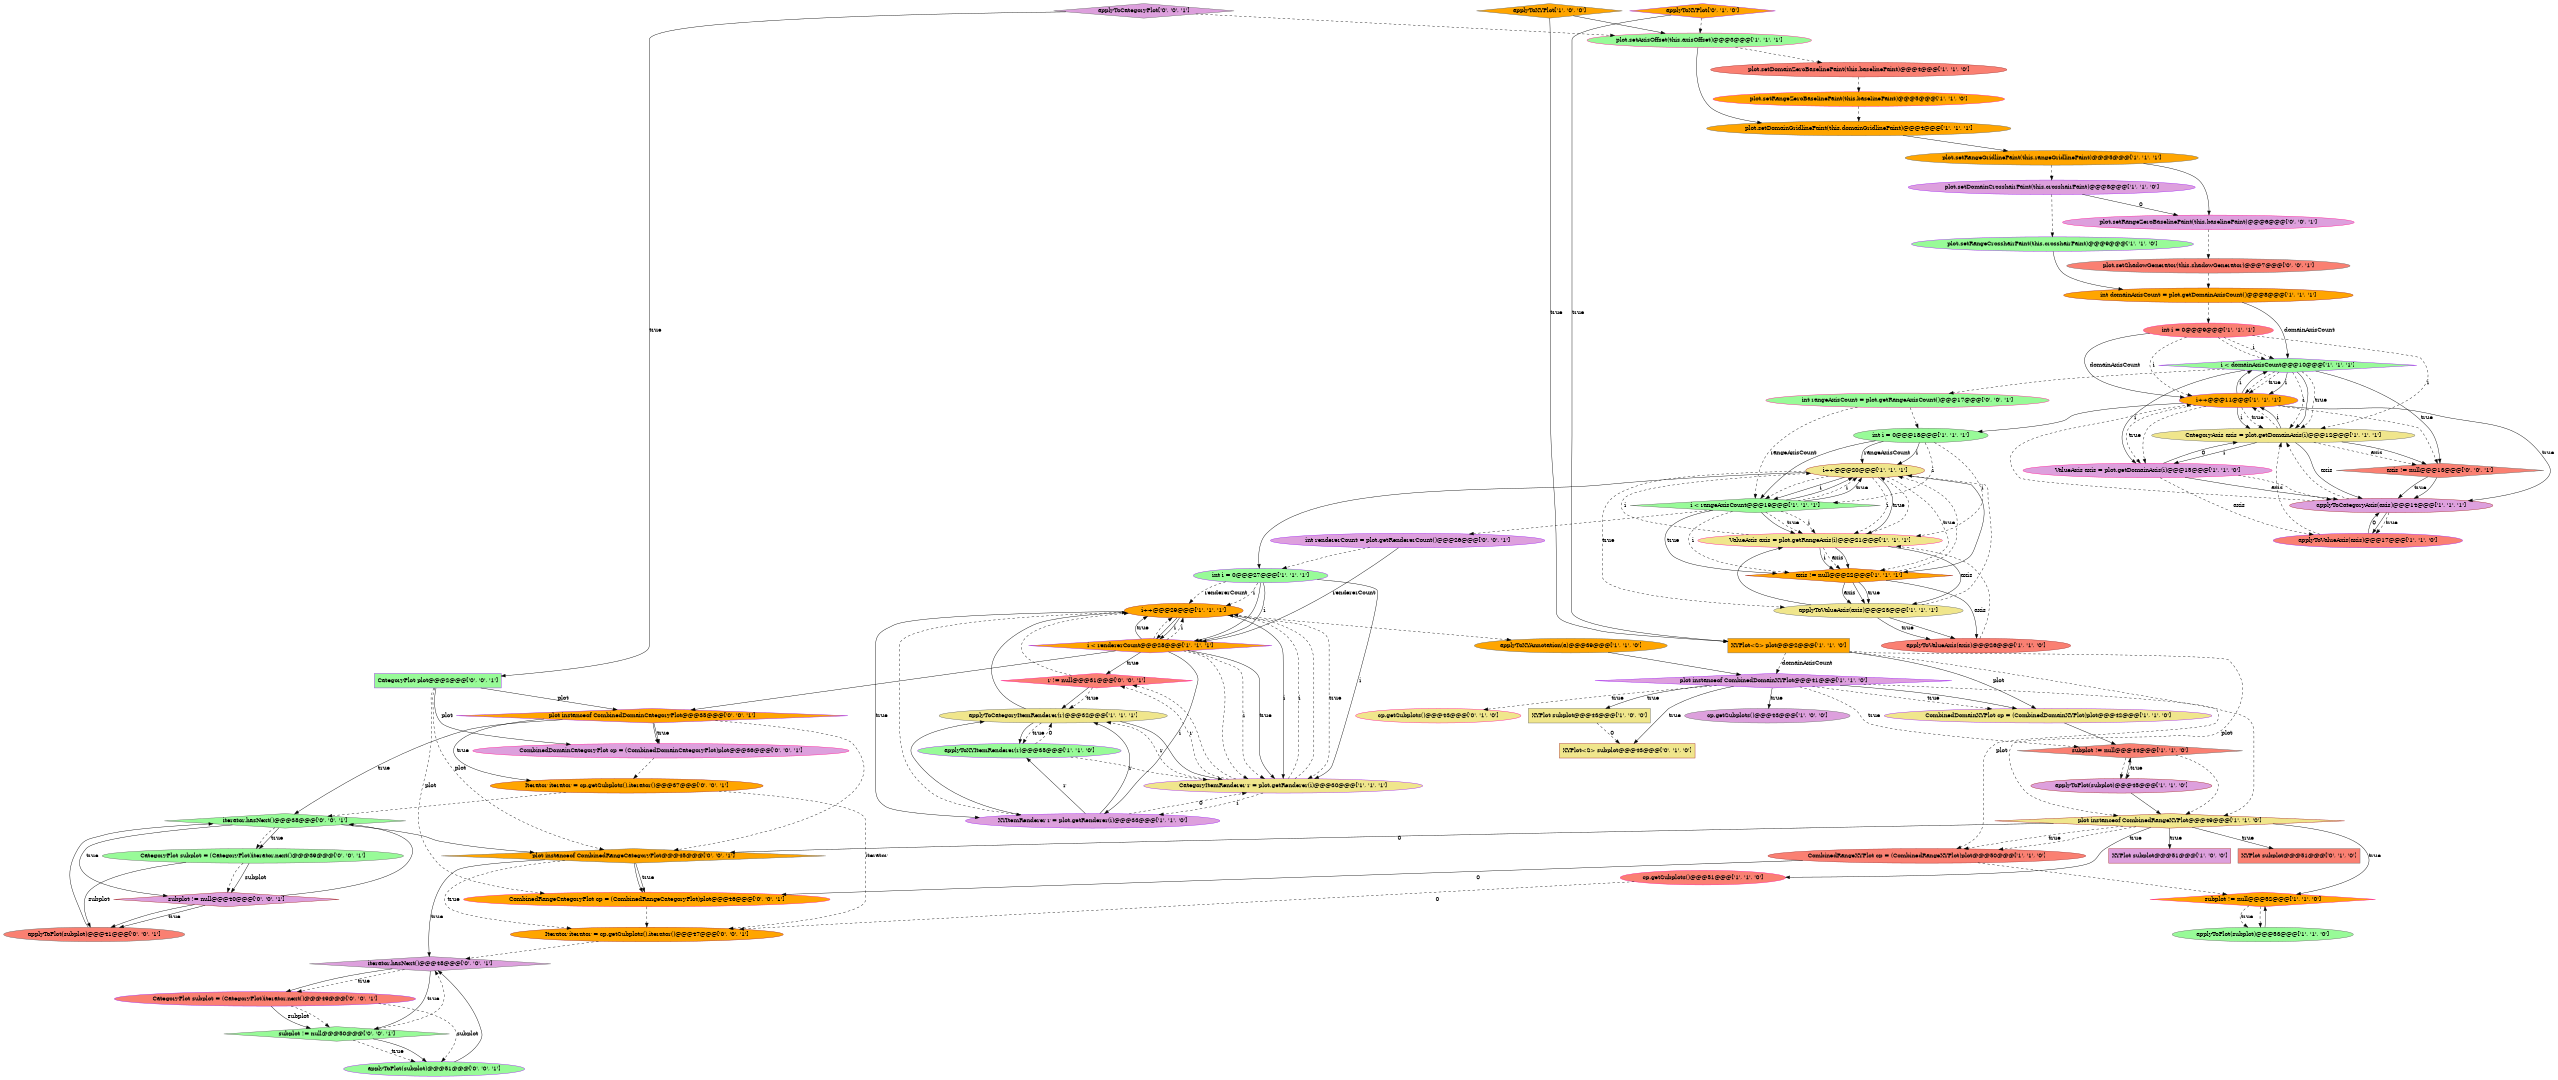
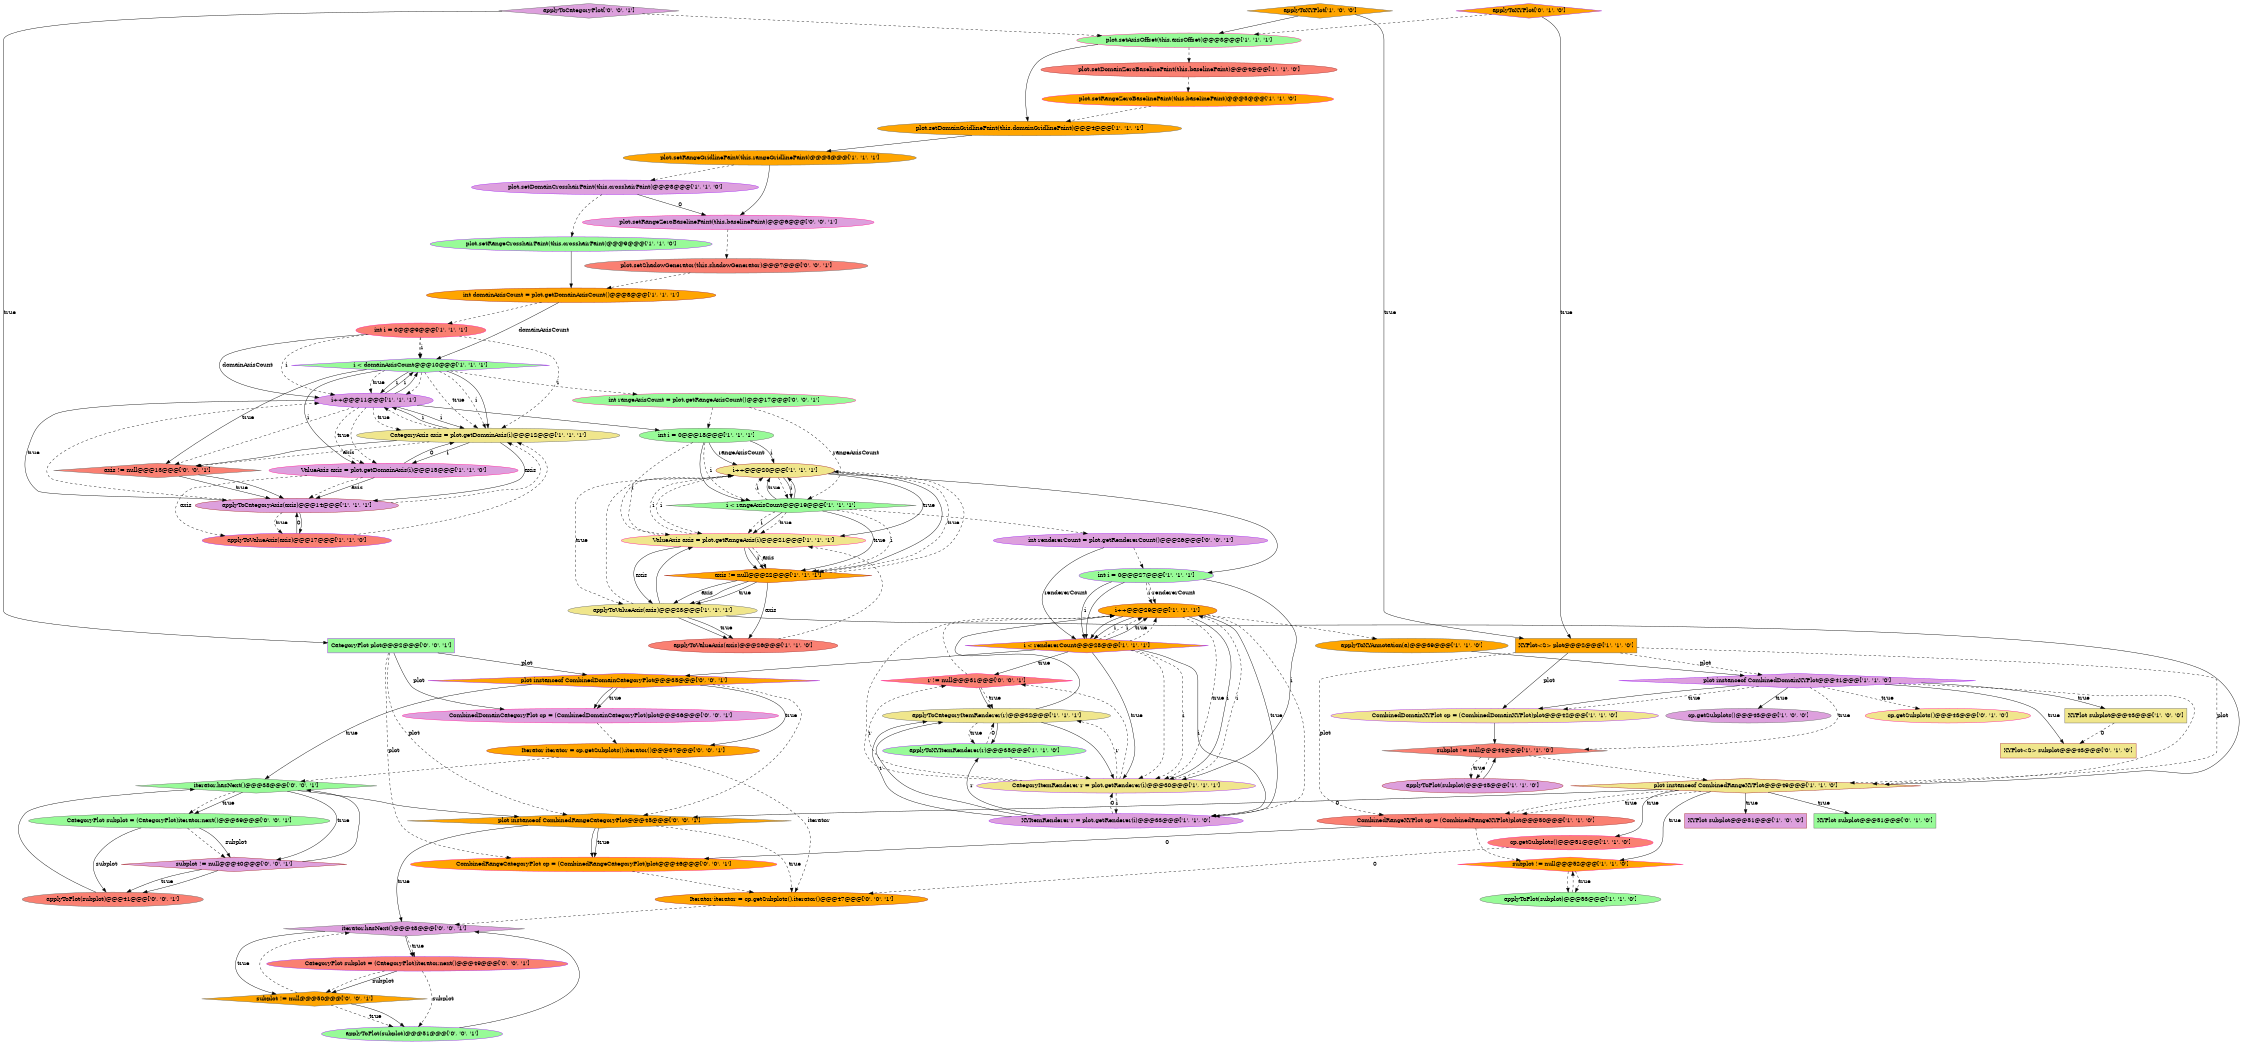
(2239, 400) -> (374, 400)
(1807, 663) -> (1705, 663)
(2144, 802) -> (1689, 627)
(2299, 856) -> (1875, 821)
(2265, 919) -> (1573, 884)
(337, 1034) -> (315, 999)
